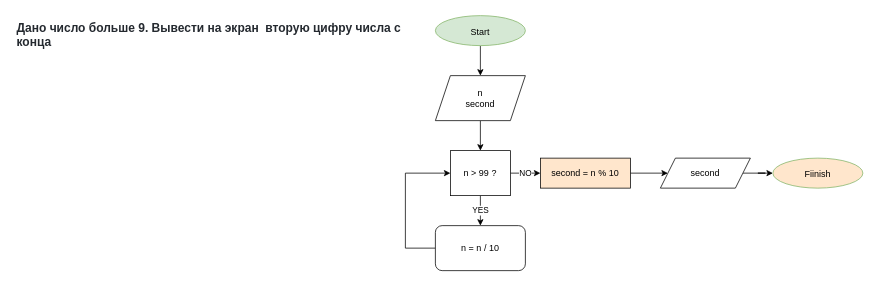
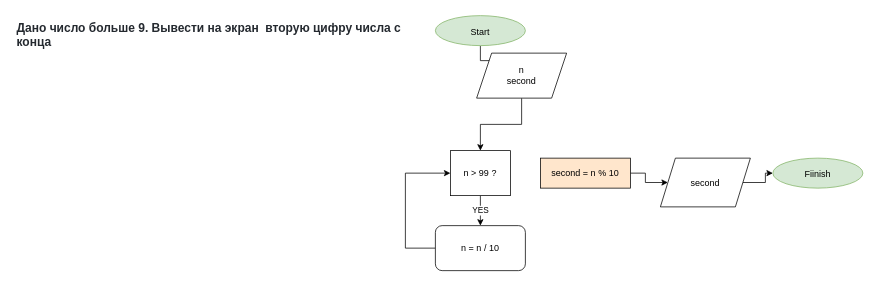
(480, 98) -> (522, 75)
(527, 173) -> none
(705, 173) -> (705, 182)
(818, 173) -> (818, 173)
